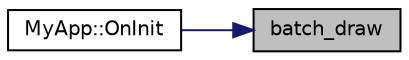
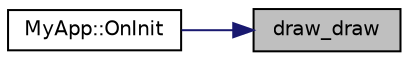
(327, 30) -> (327, 30)
